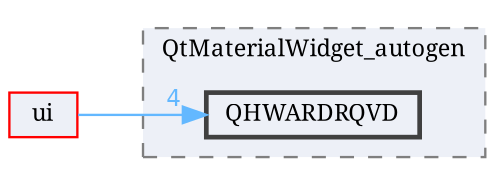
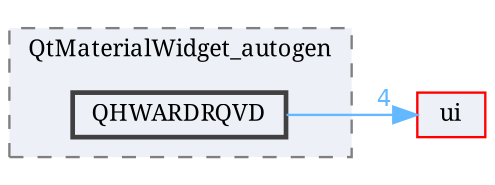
(128, 115) -> (337, 115)
